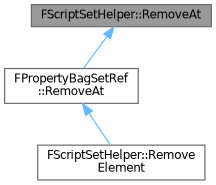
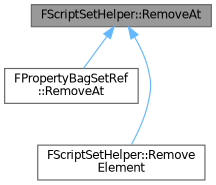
(100, 129) -> (150, 91)
